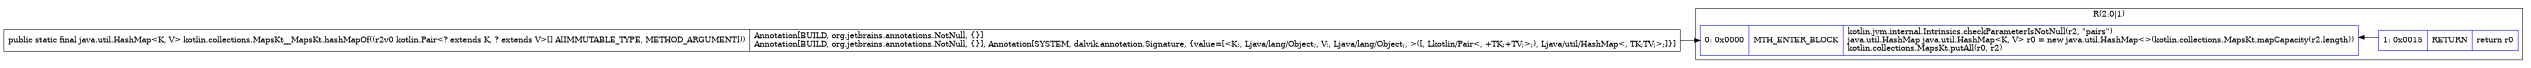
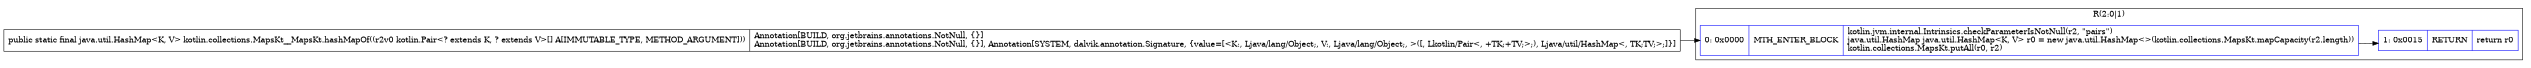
(2371, 37) -> (2366, 43)
